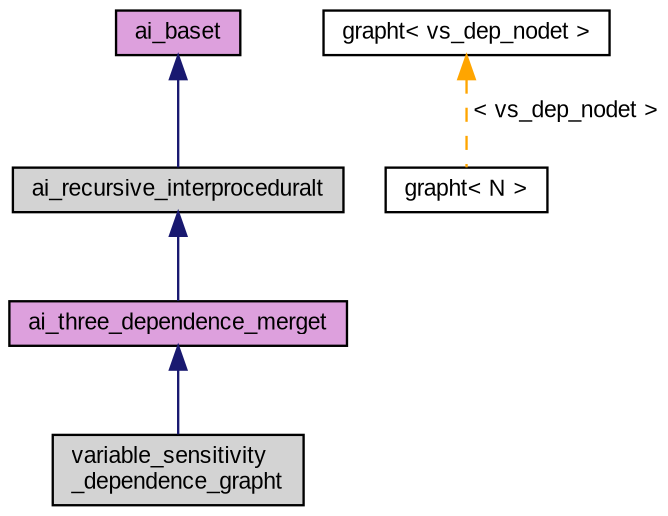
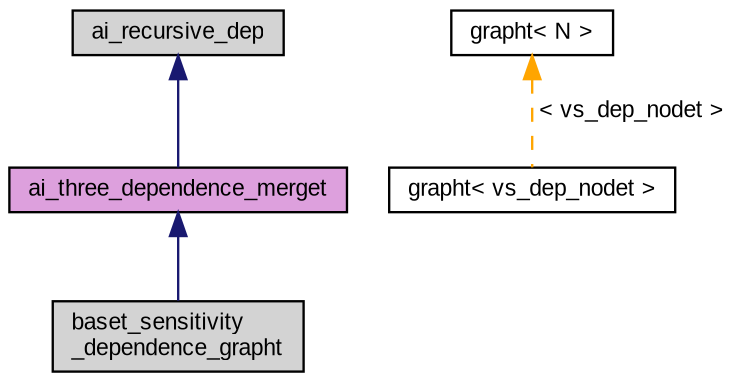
(178, 33) -> none
(467, 123) -> (532, 123)
(178, 190) -> (178, 33)
(178, 470) -> (178, 336)
